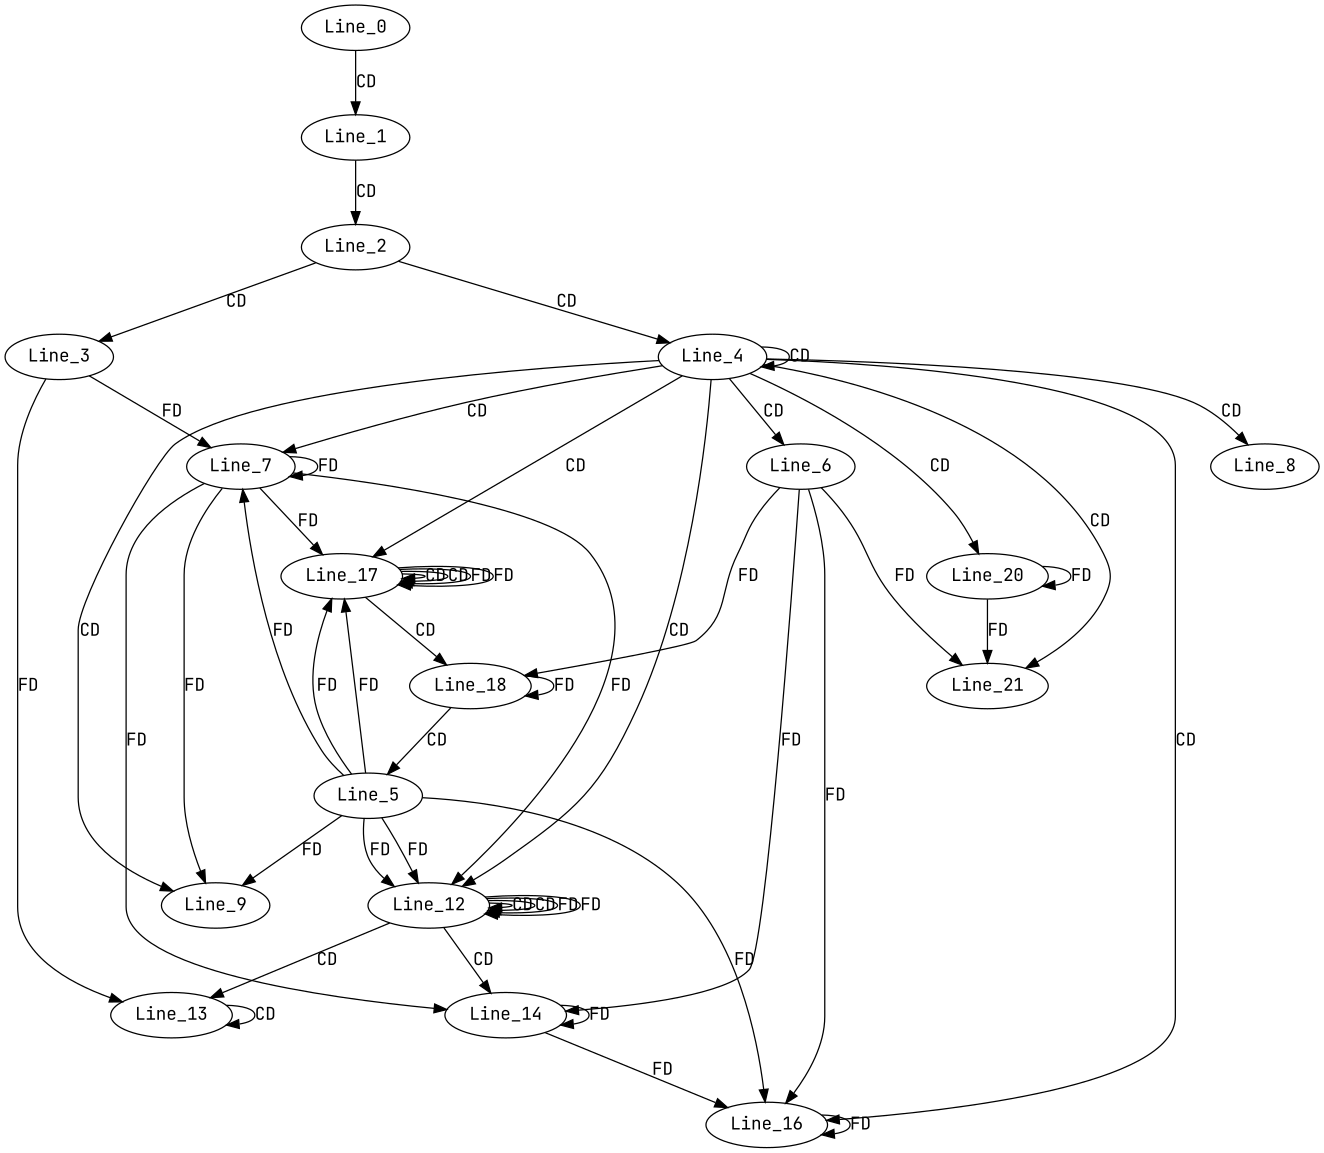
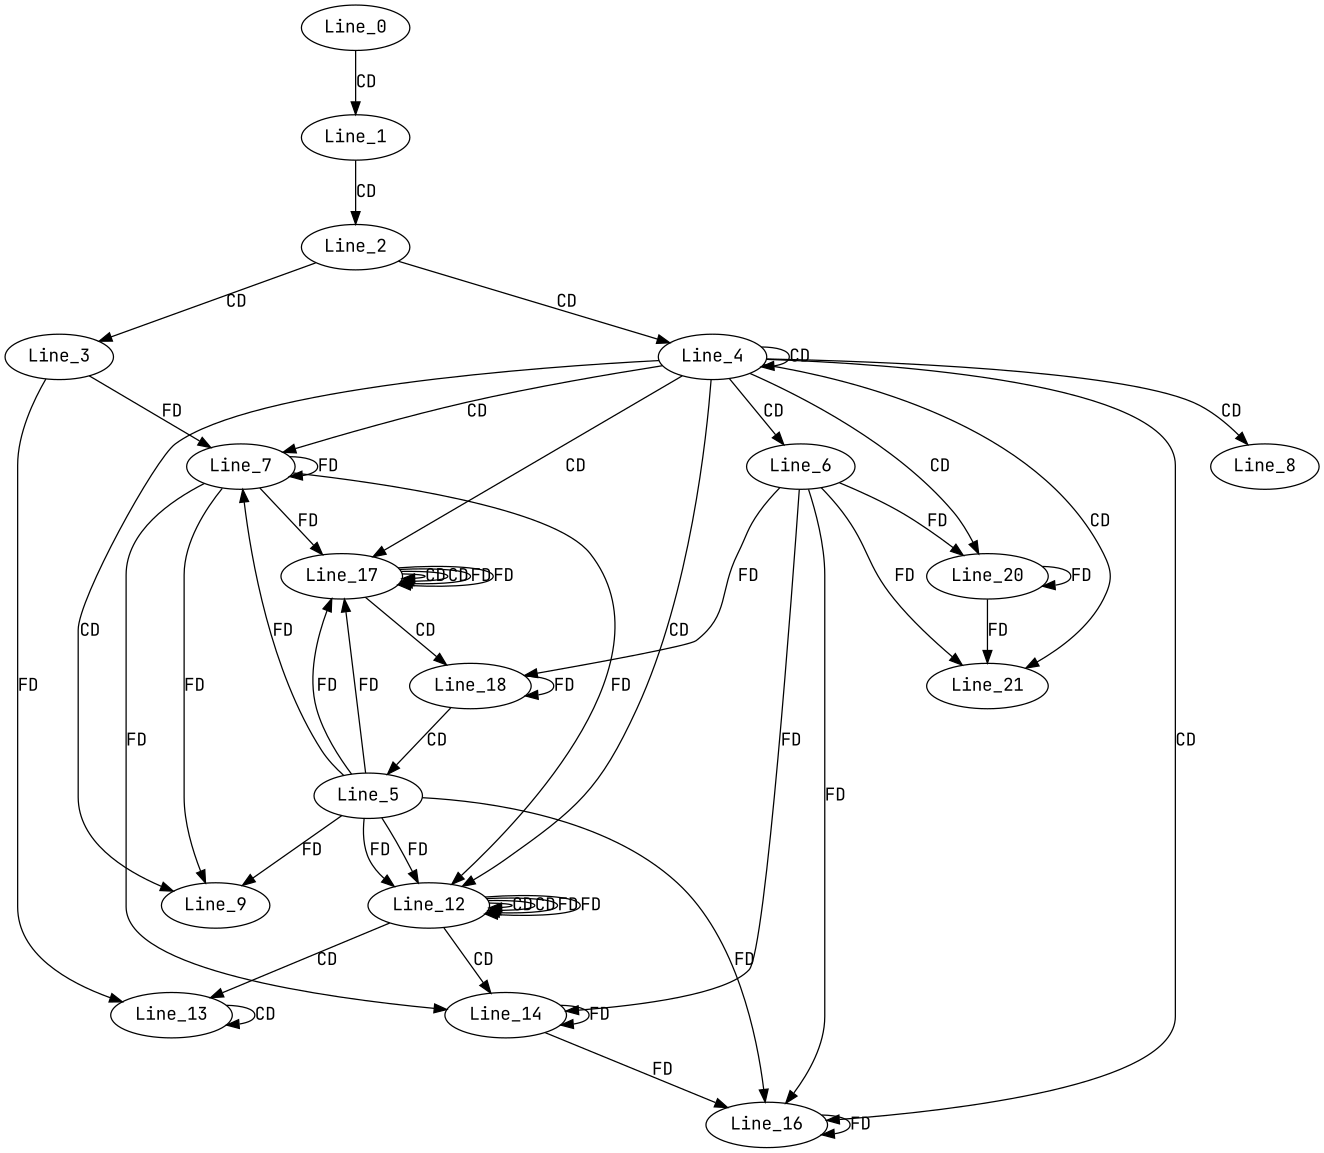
none -> (899, 511)
